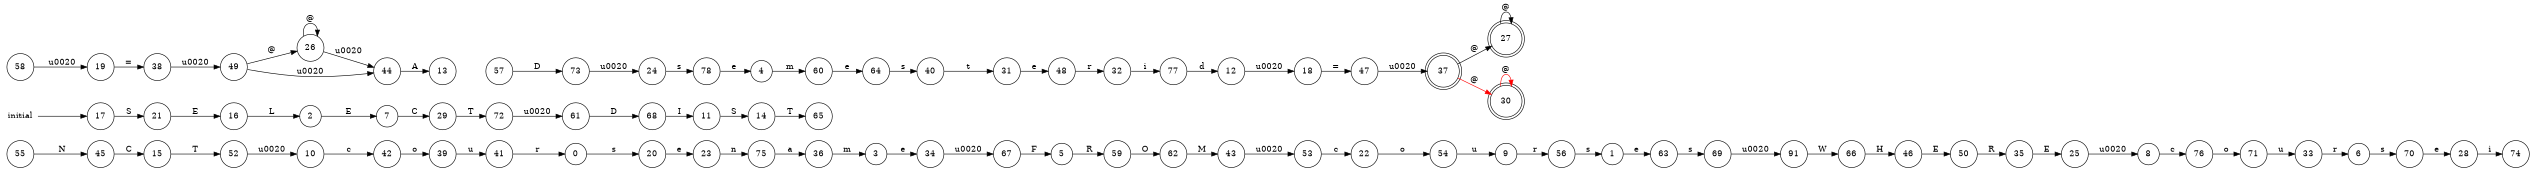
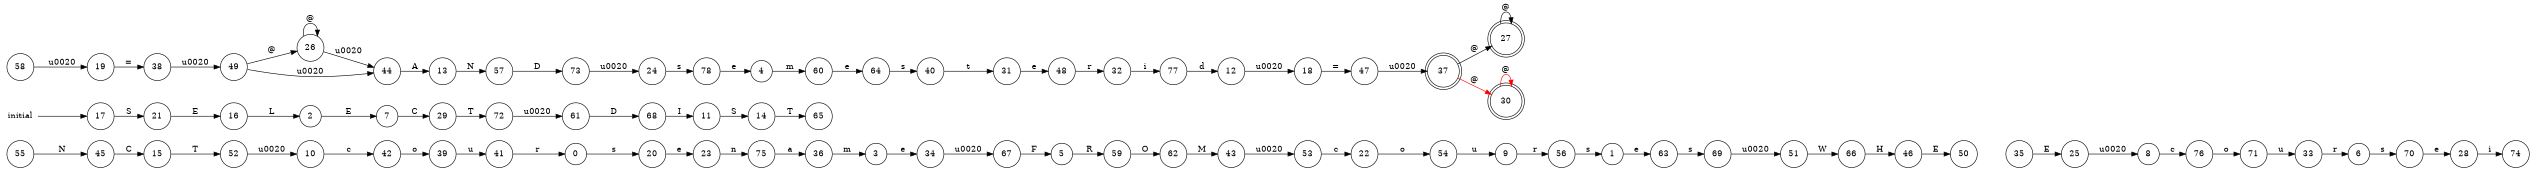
none -> (468, 71)
(1794, 154) -> (1794, 154)
(1989, 154) -> none
